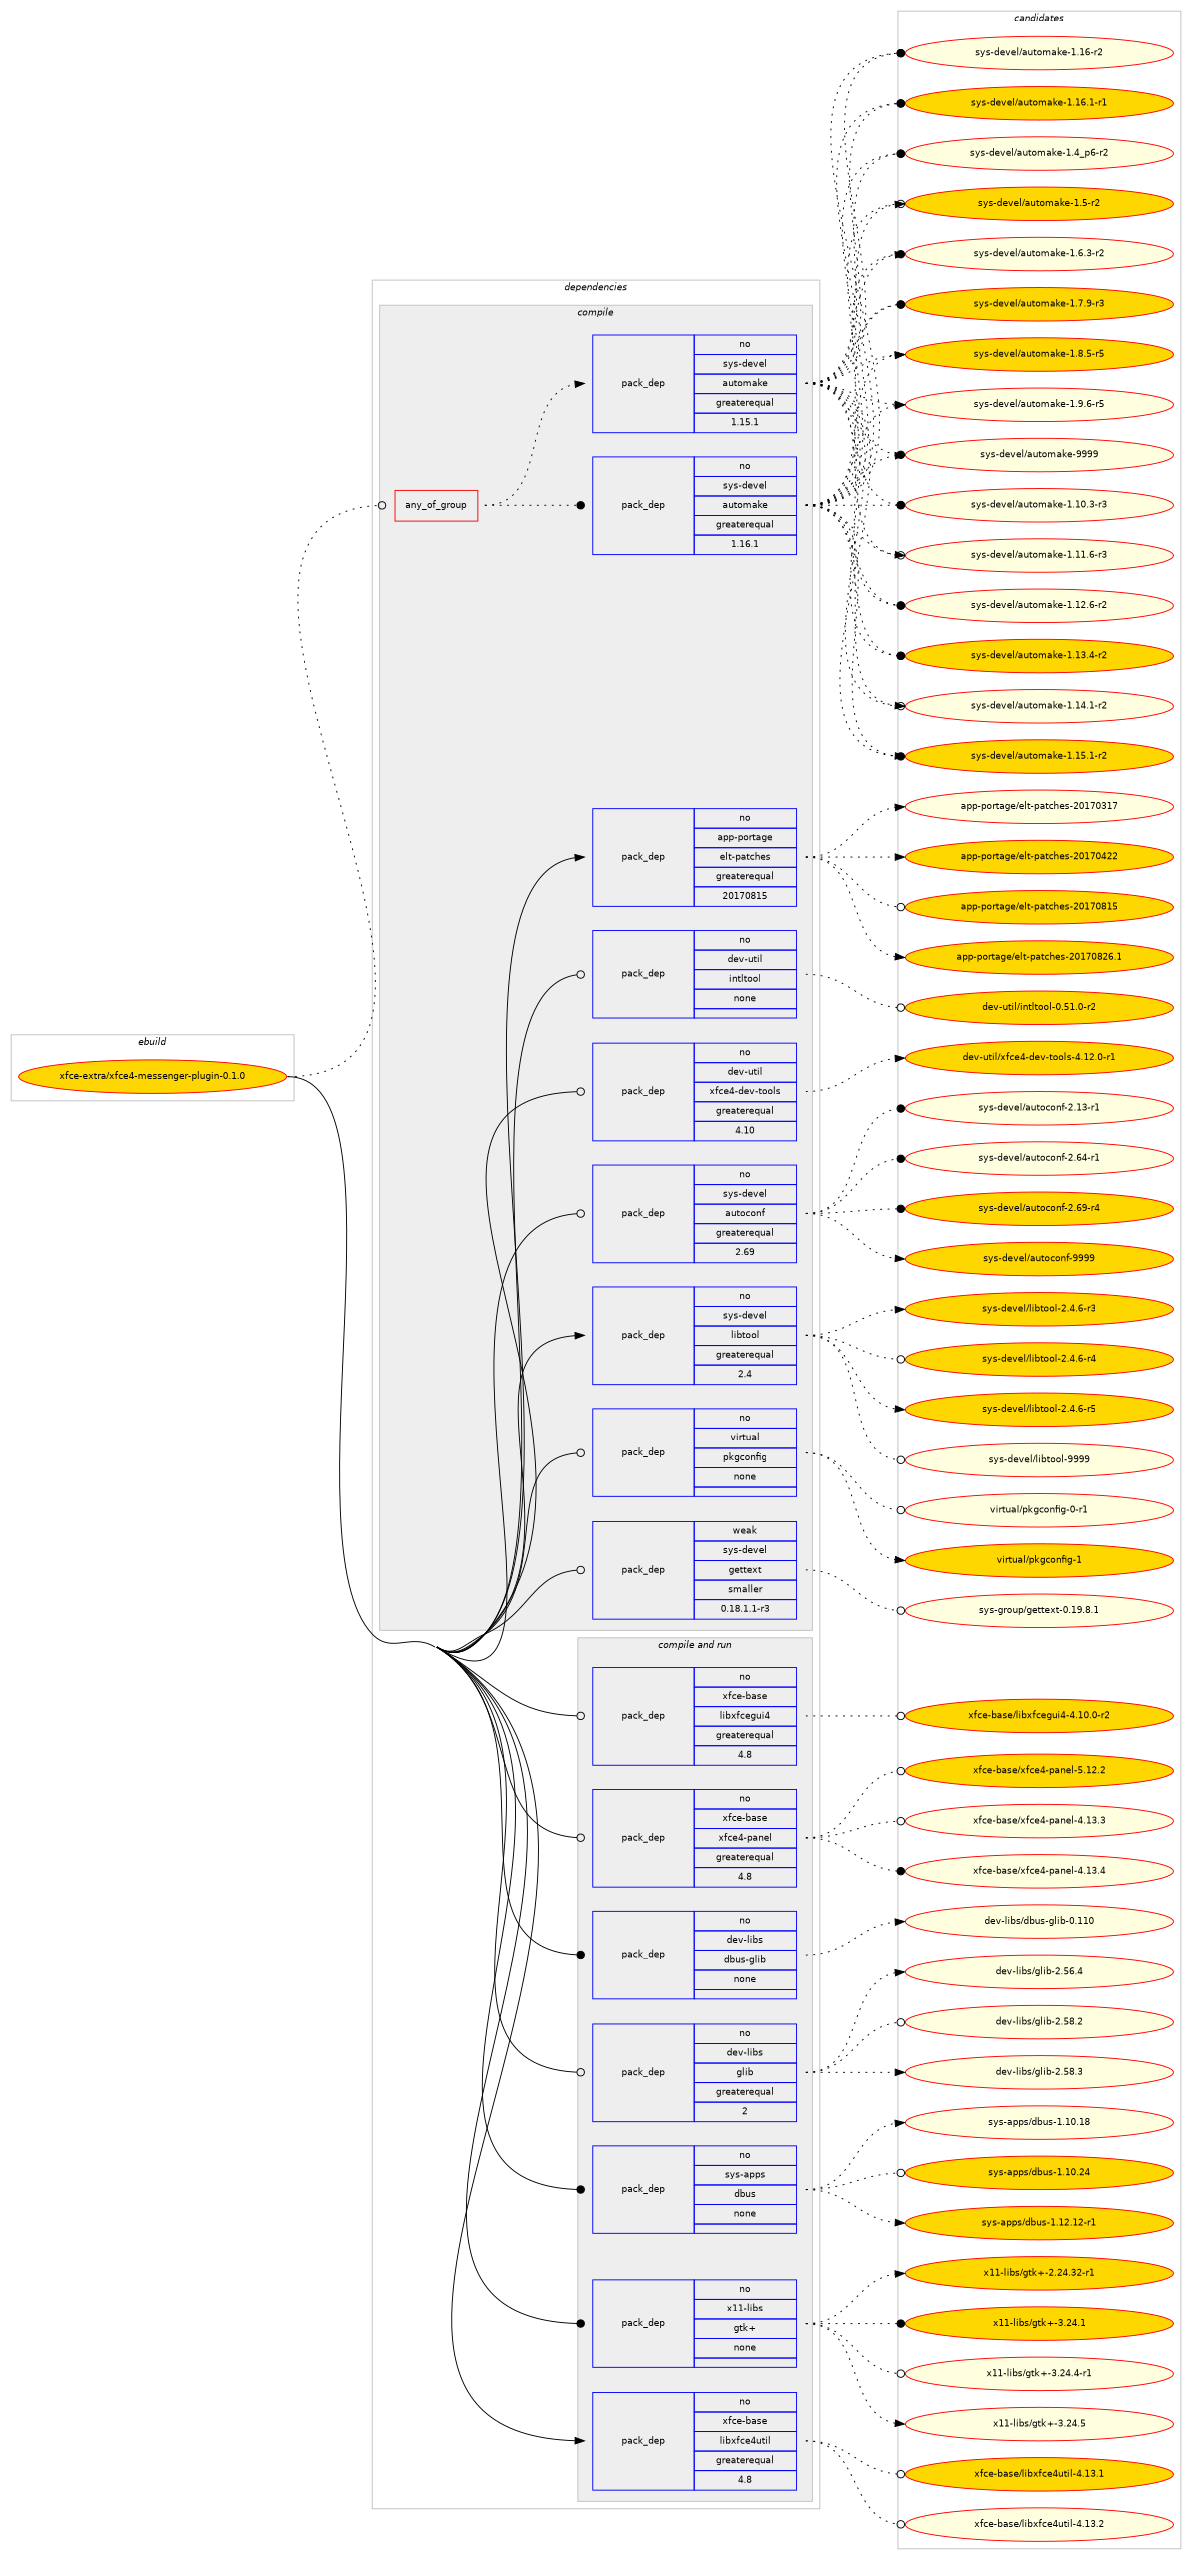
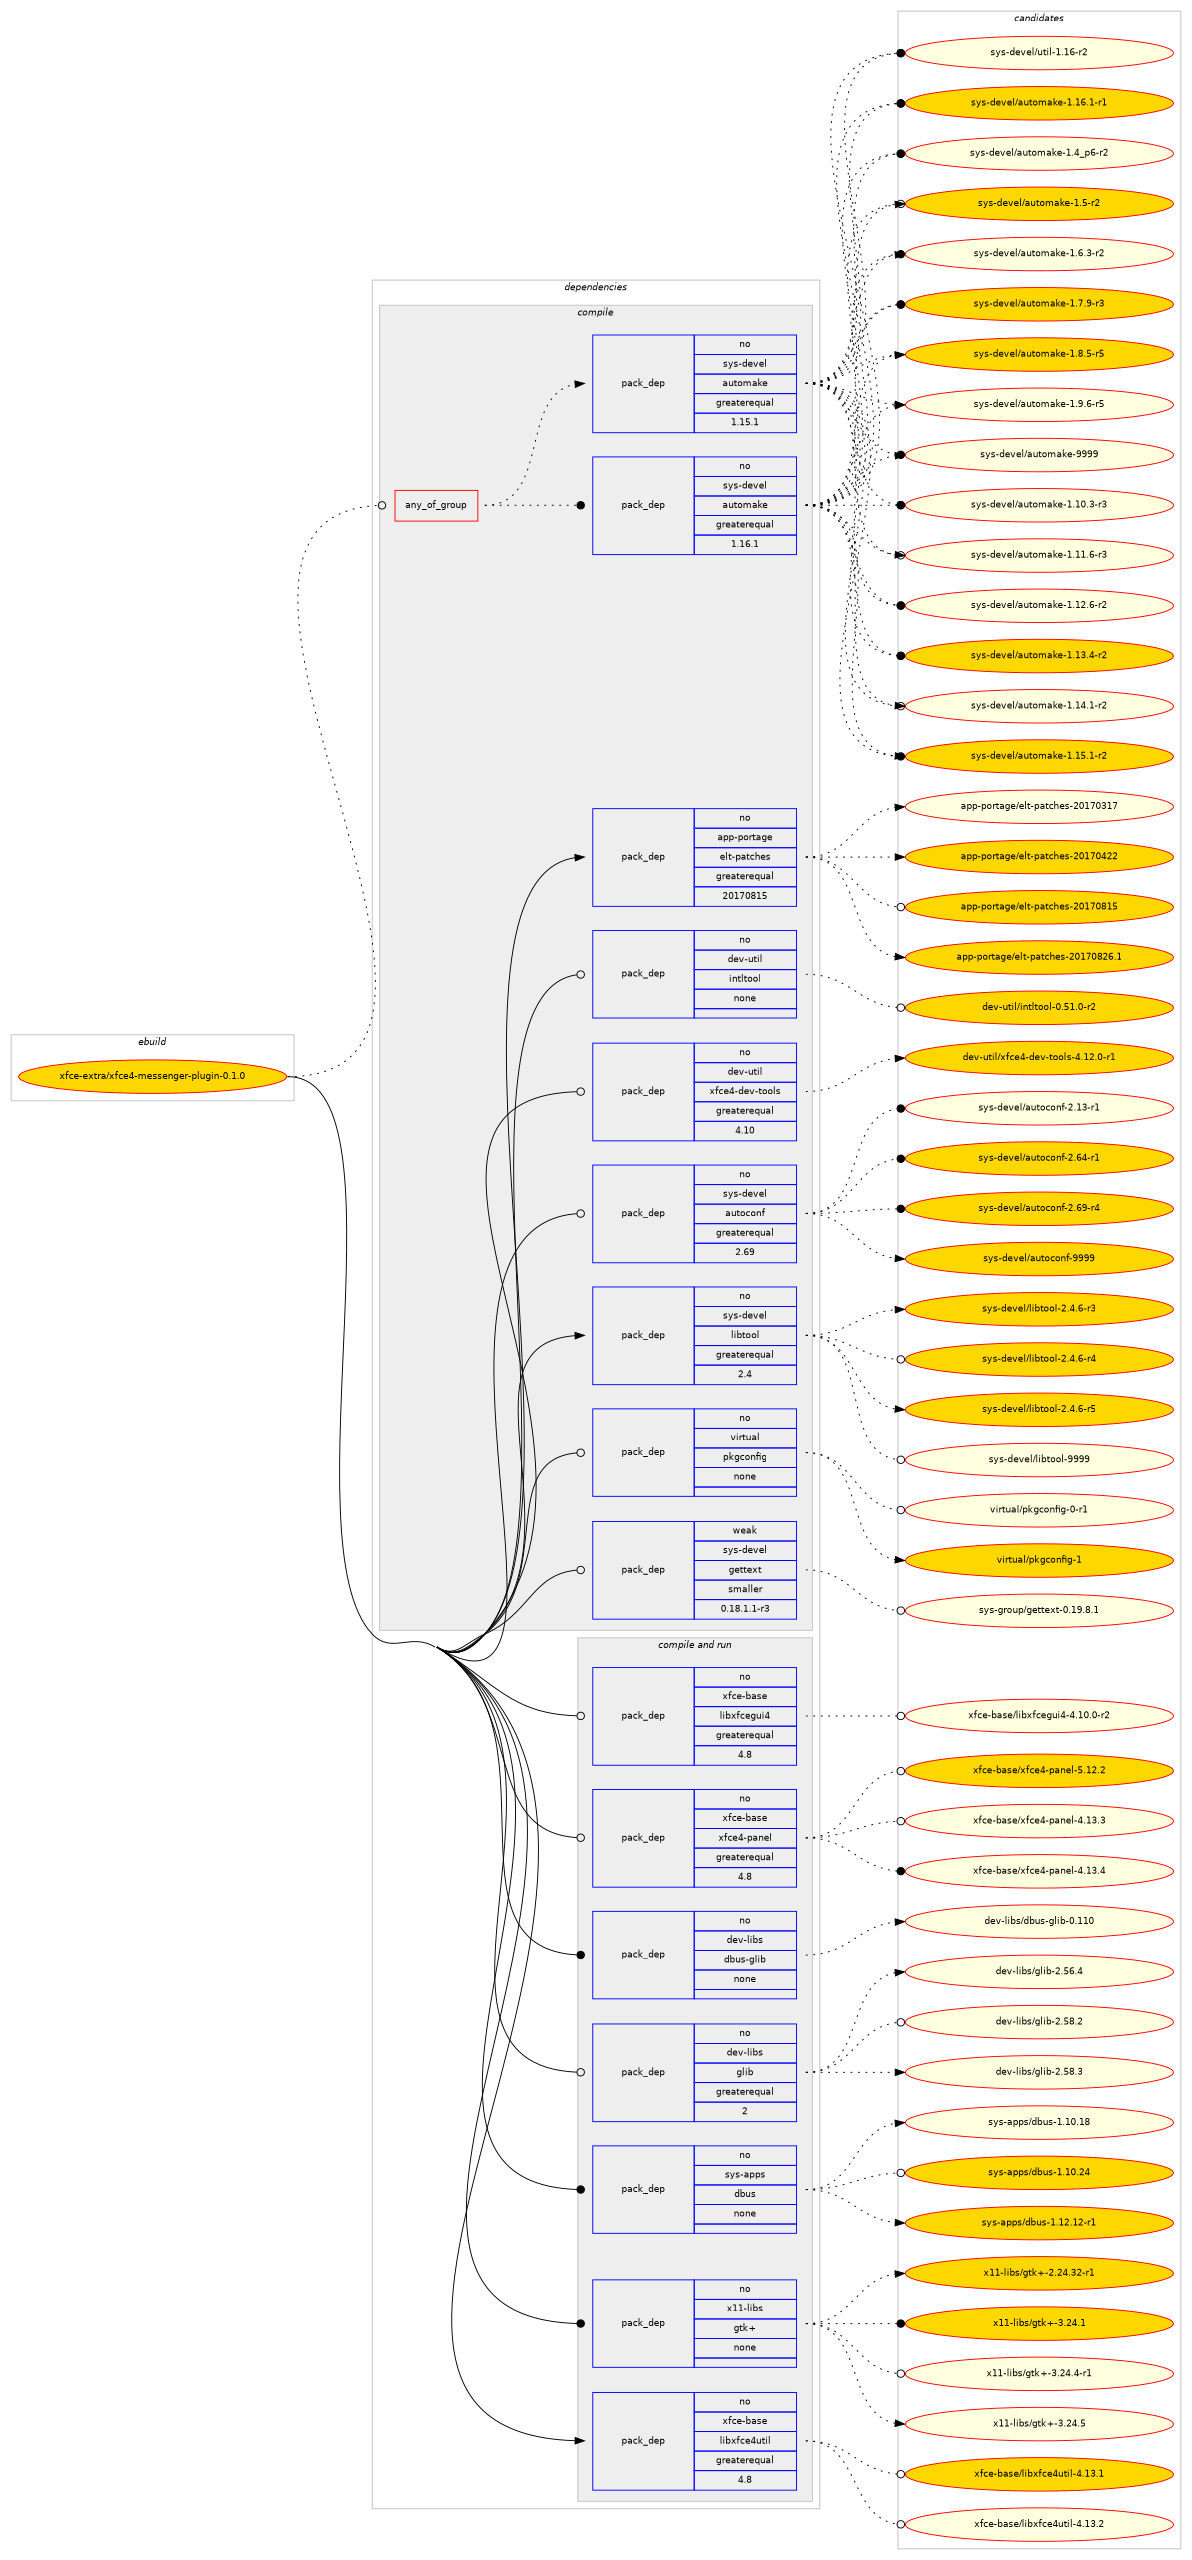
(1039, 53) -> (1039, 53)
(1039, 1159) -> (1039, 1159)
(1039, 1716) -> (1039, 1716)
